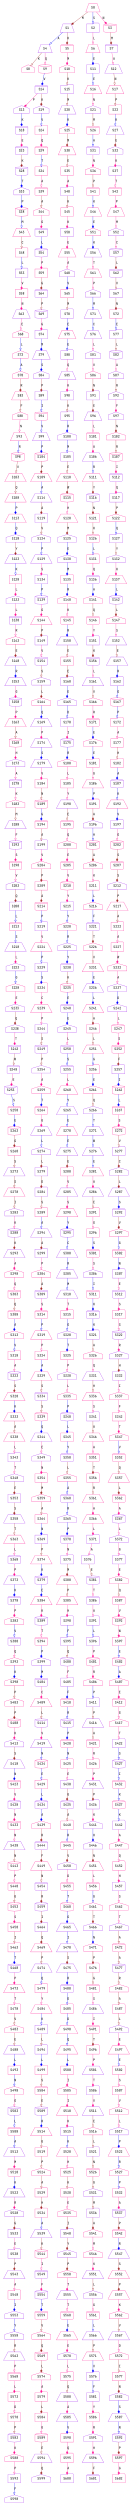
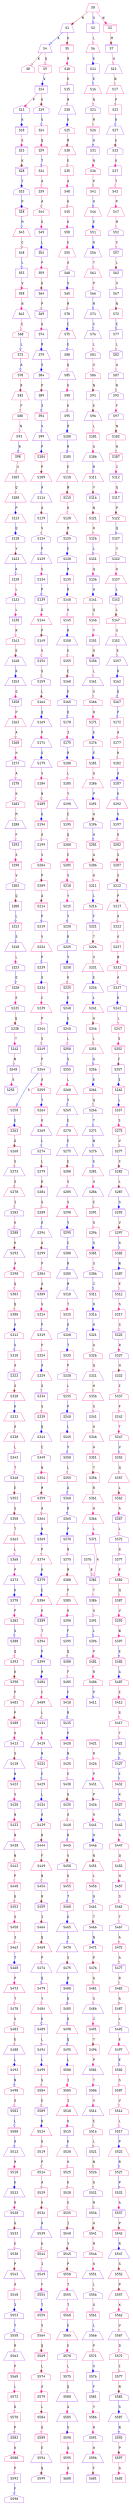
(12, 1099) -> (26, 1088)
(91, 1548) -> (96, 1559)
(14, 1670) -> (14, 1670)
(93, 1723) -> none
